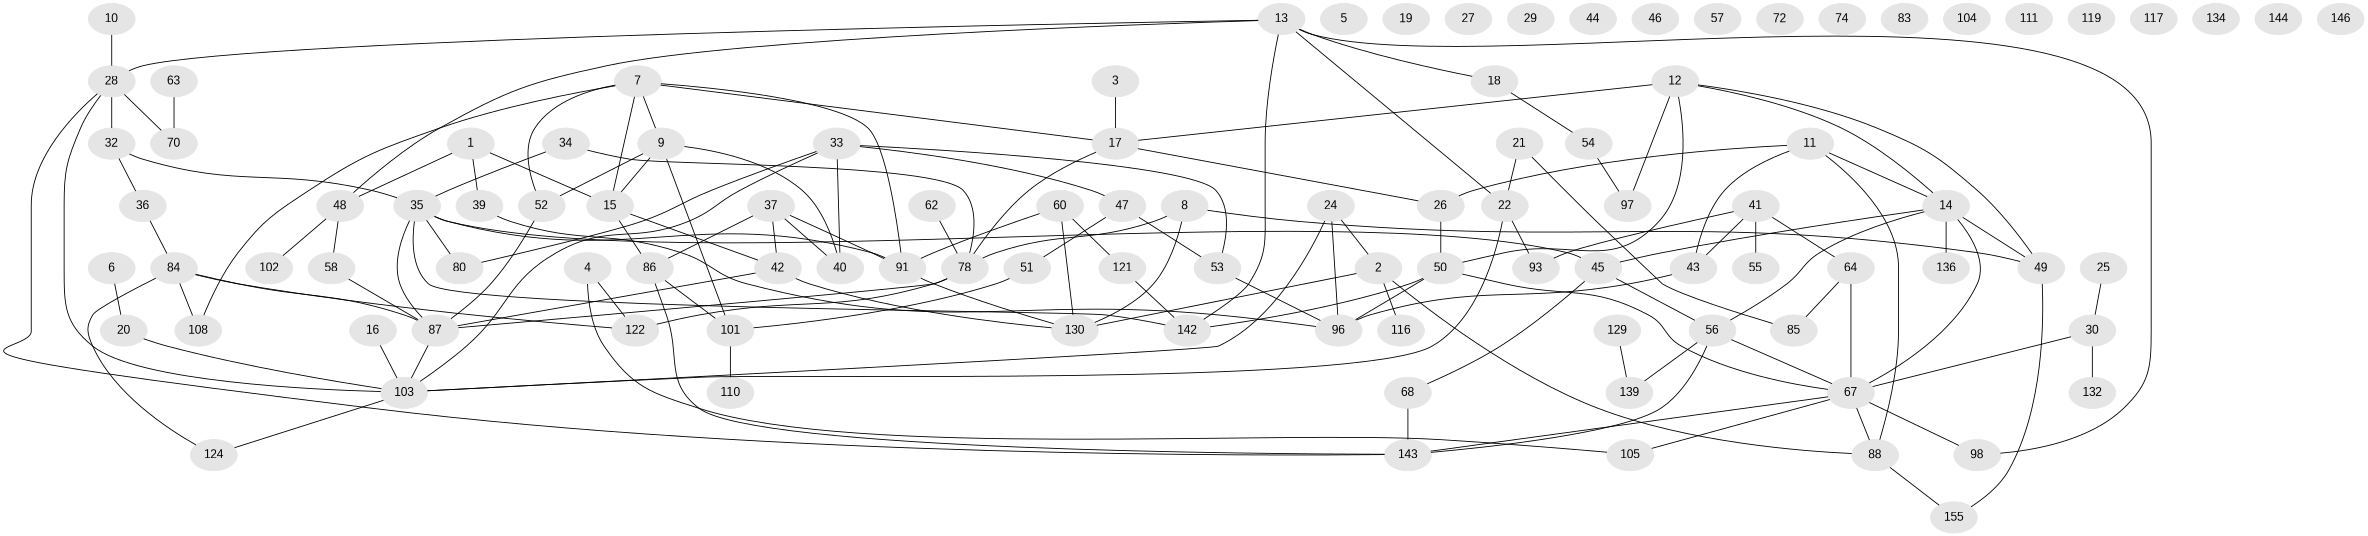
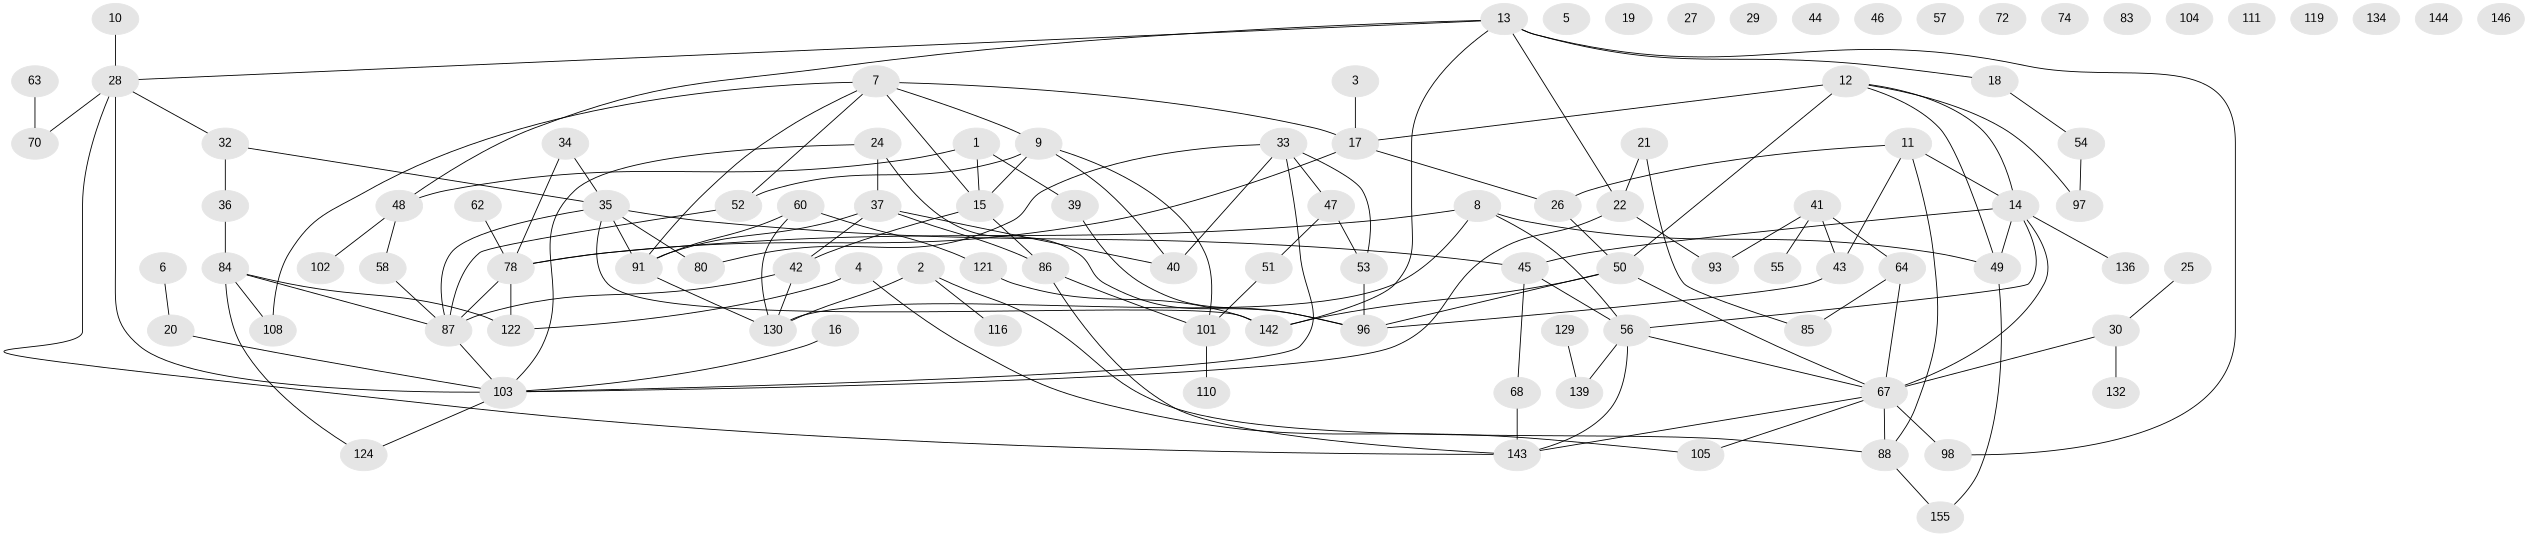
(2154, 19) -> none
(1356, 239) -> (878, 169)
none -> (1557, 253)
